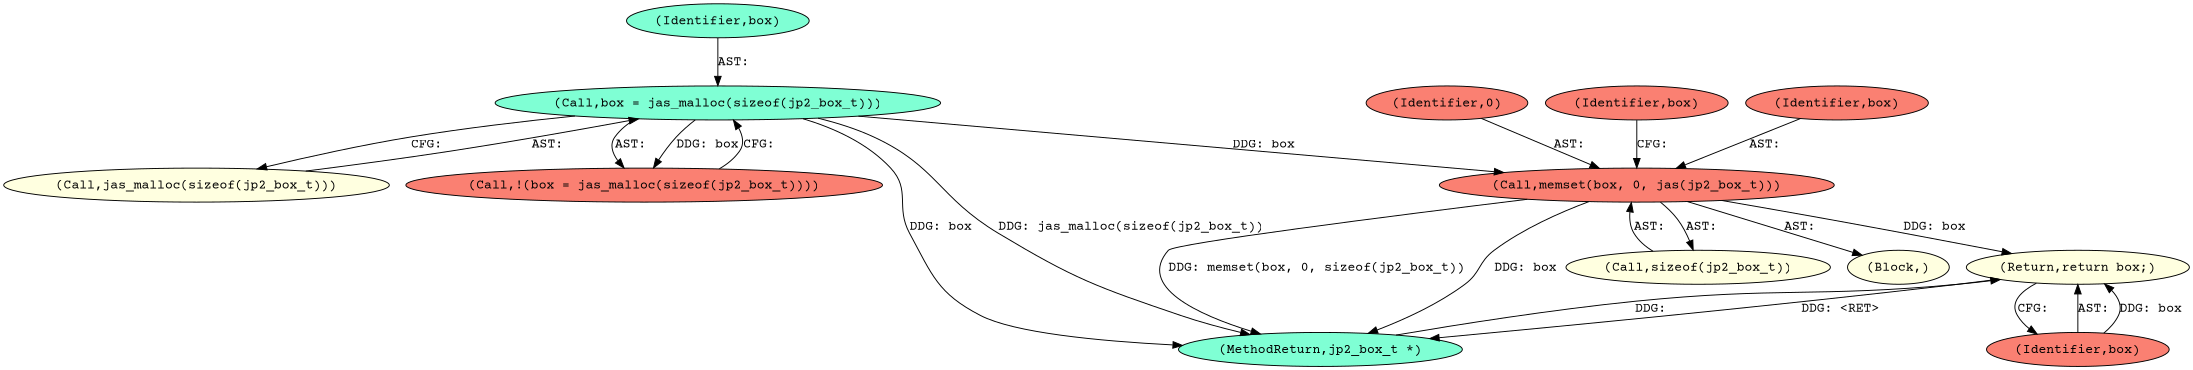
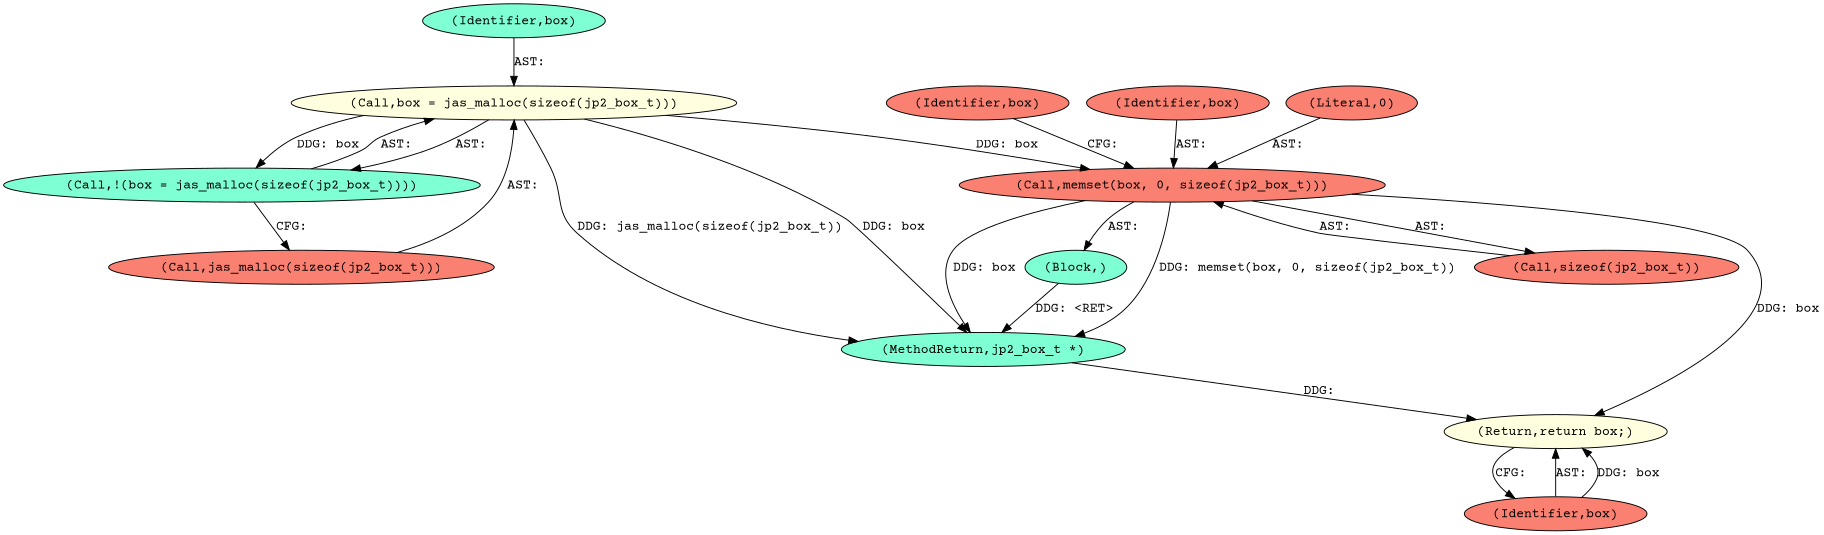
(718, 103) -> (514, 103)
(1447, 103) -> (1352, 103)
(420, 136) -> (269, 222)
(763, 144) -> (401, 144)
(197, 185) -> (301, 267)
(644, 185) -> (242, 185)
(1637, 185) -> (1172, 185)
(1698, 267) -> (1607, 267)
(1898, 267) -> (1076, 267)
(1719, 310) -> (1034, 305)
